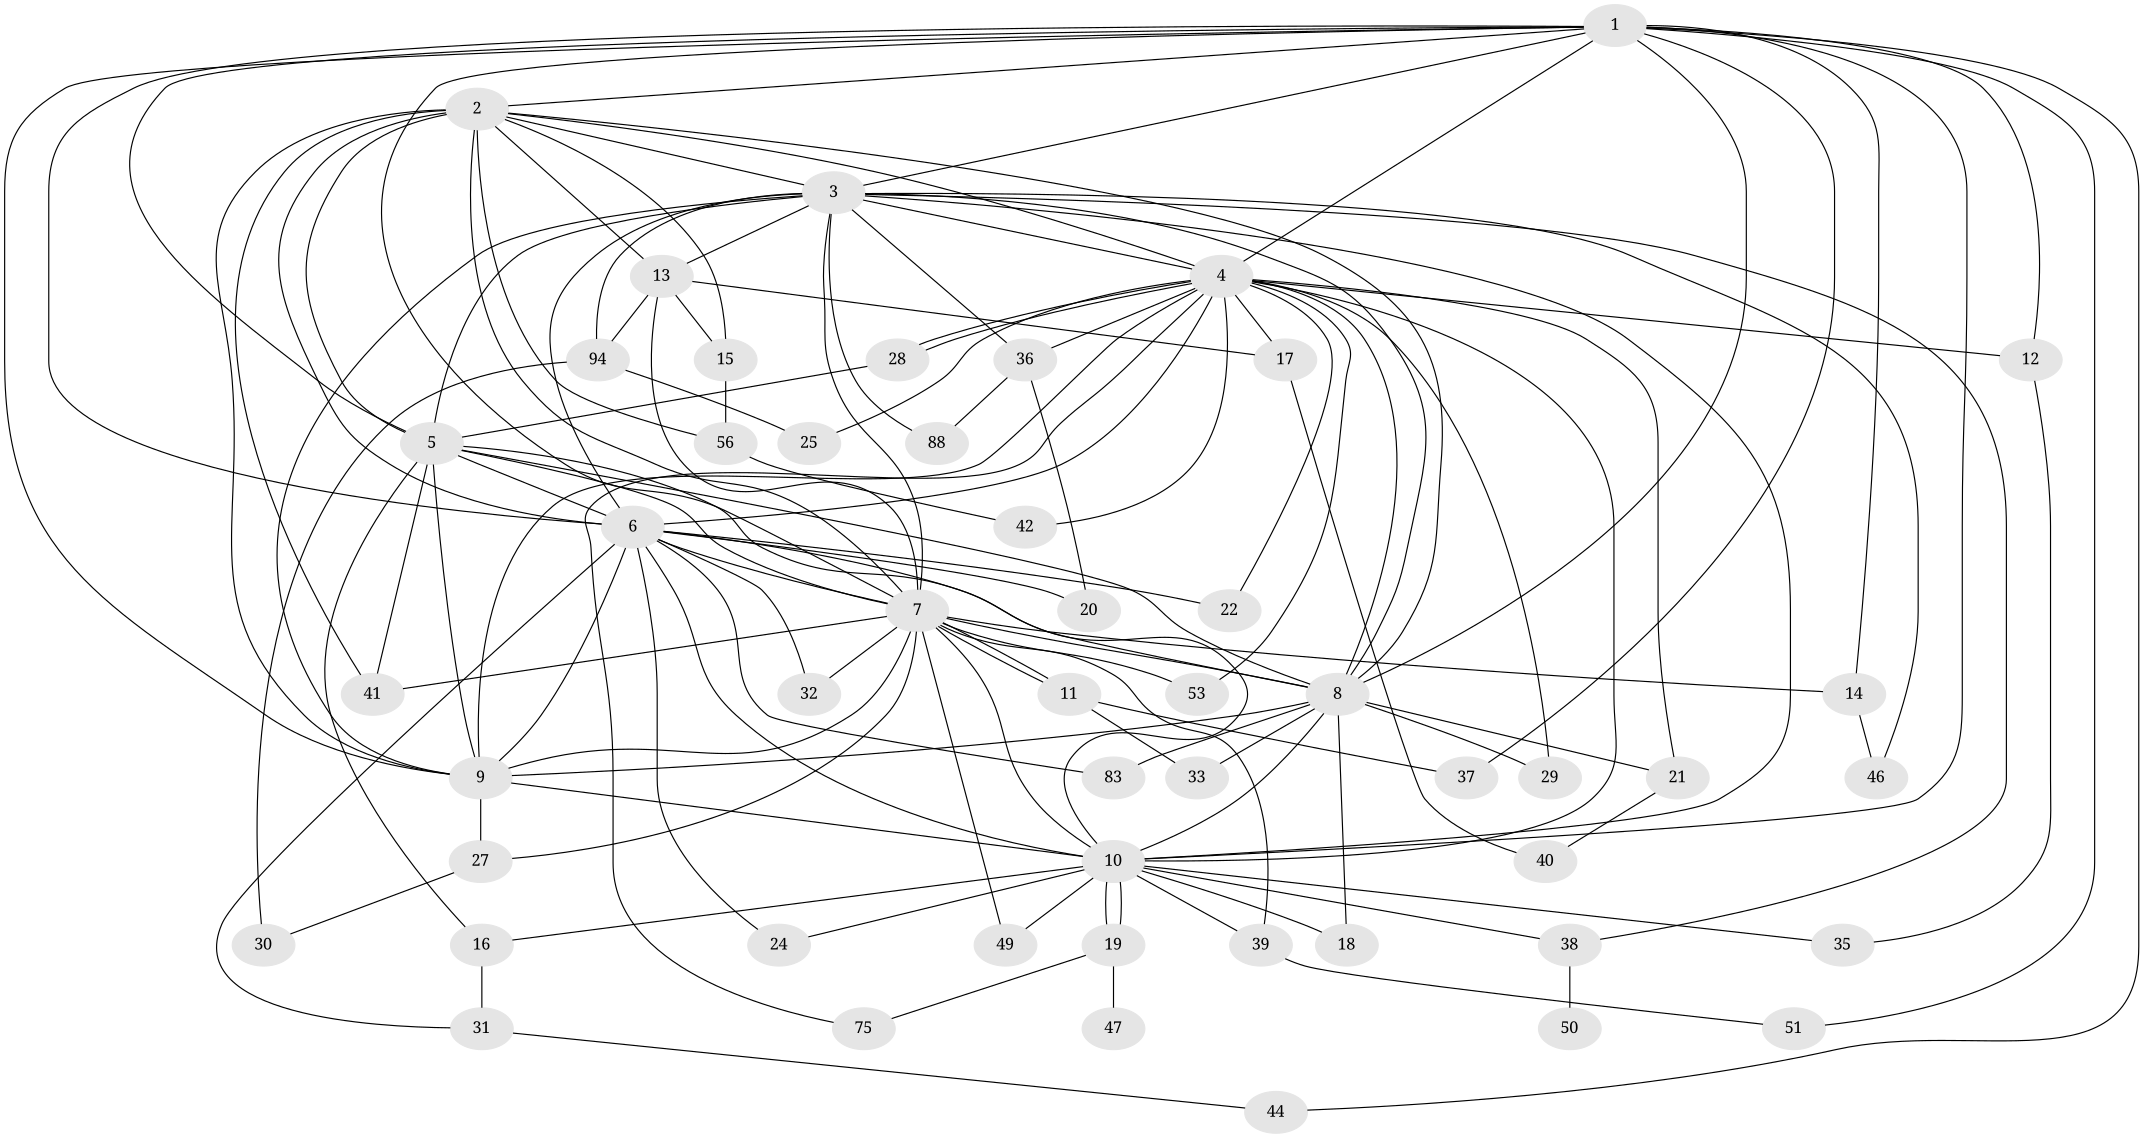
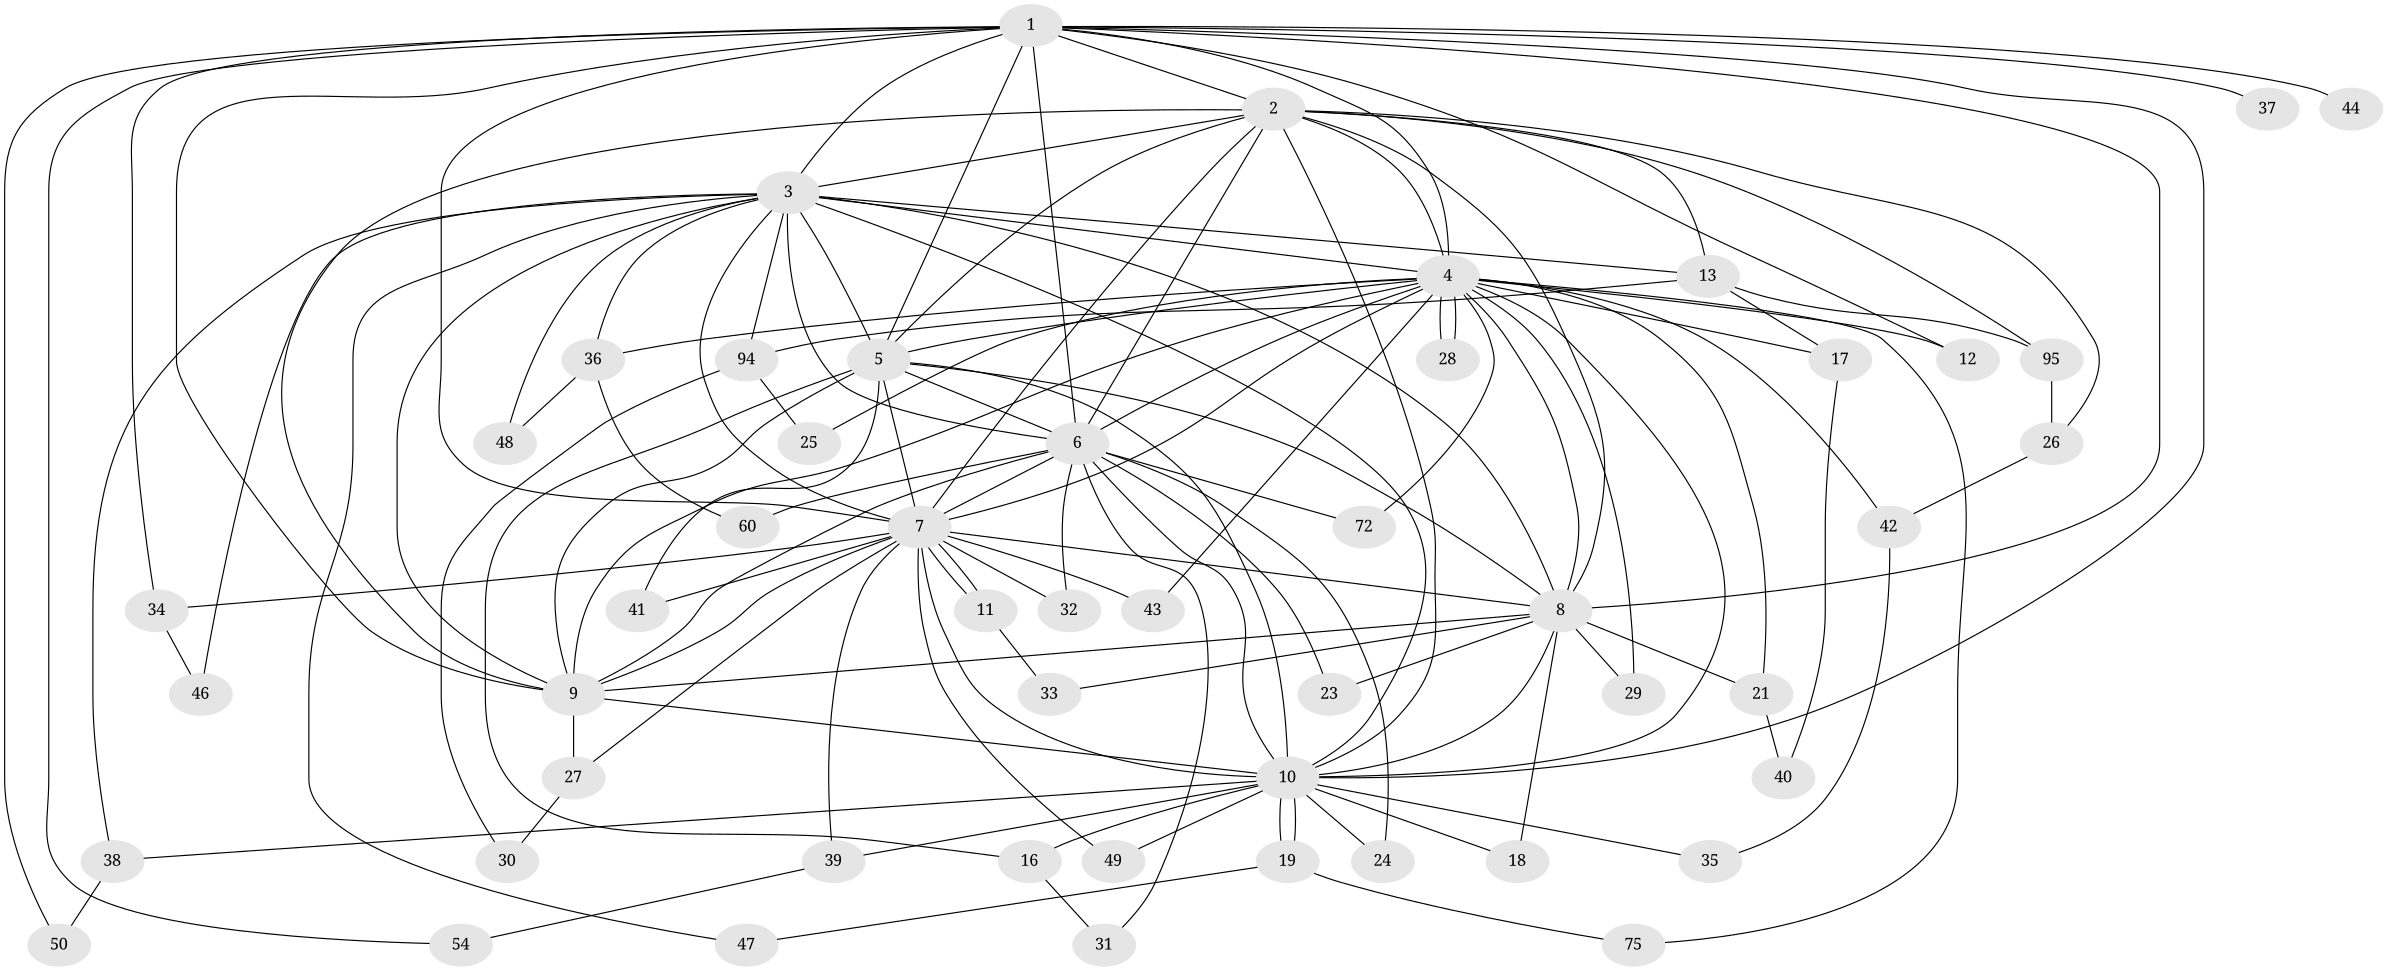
none -> (98, 78)
(238, 342) -> (1420, 464)
(726, 360) -> (2052, 360)
(665, 402) -> (1251, 299)
(726, 444) -> (2052, 444)
(937, 444) -> (505, 444)
(780, 488) -> (1195, 424)
none -> (332, 565)
(988, 602) -> none
(1089, 611) -> (748, 527)
(1230, 611) -> (1364, 527)
(1197, 694) -> (1153, 611)
(1854, 694) -> (157, 611)
(2051, 717) -> (1862, 728)
(1276, 740) -> none
(1114, 778) -> (1329, 694)
(1794, 1029) -> (461, 945)
(879, 1071) -> none
